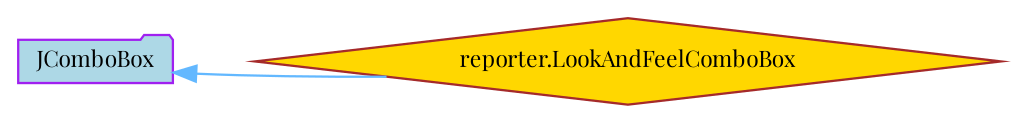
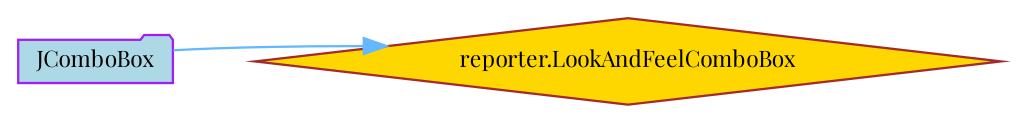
(291, 76) -> (268, 47)
